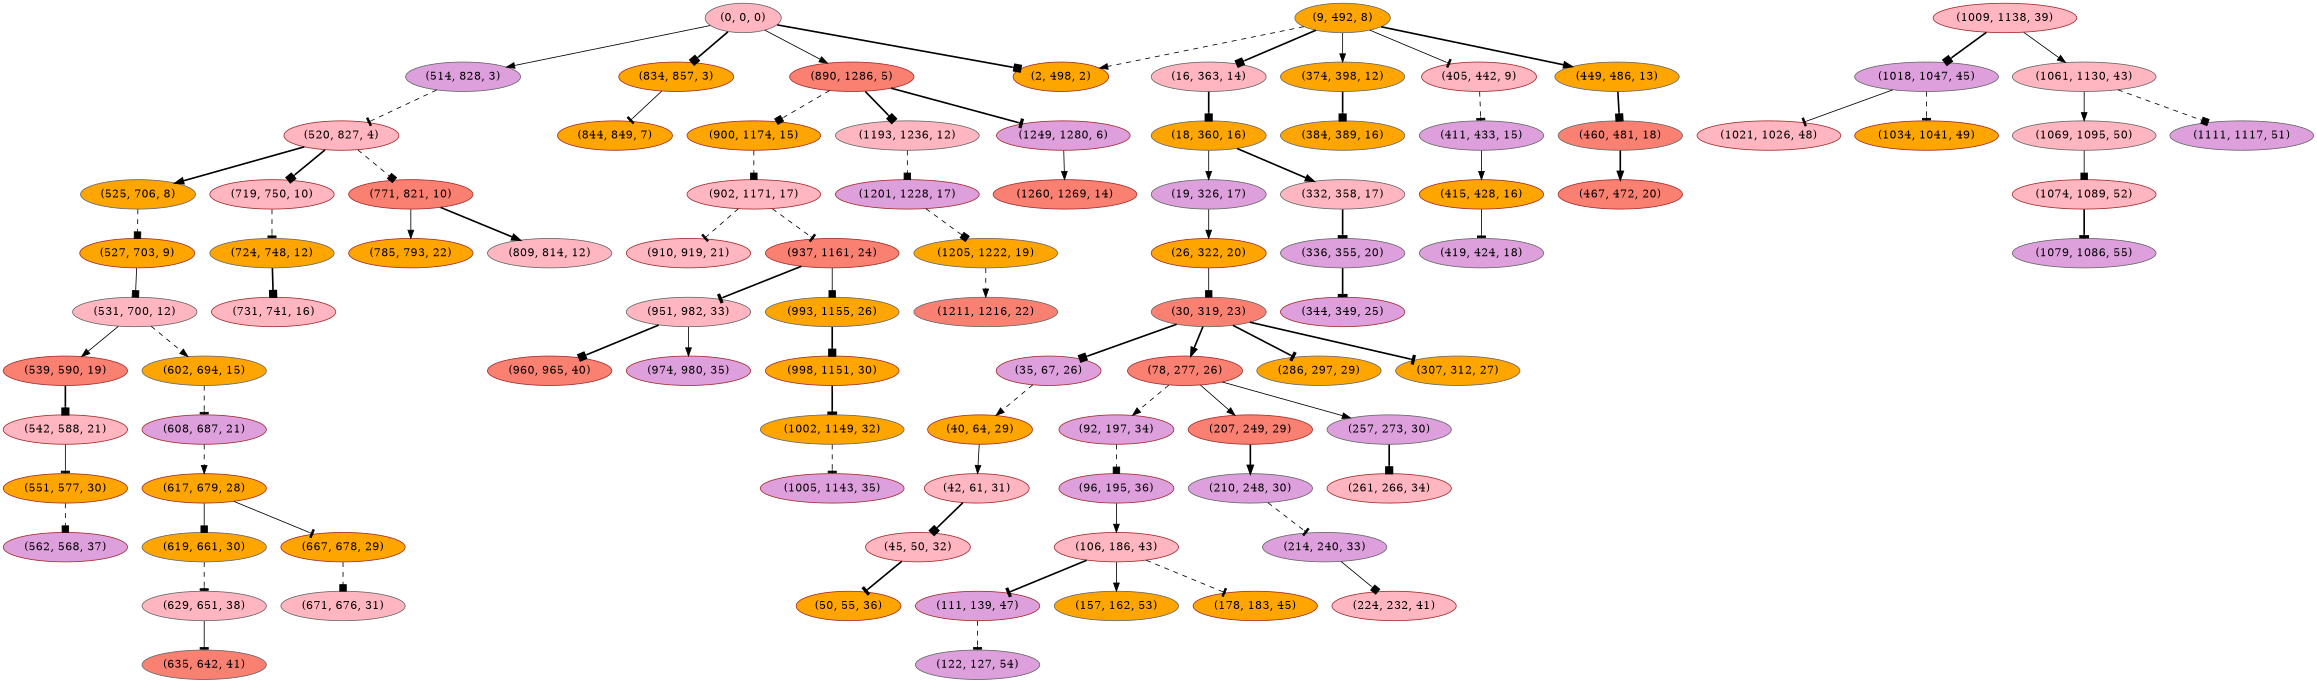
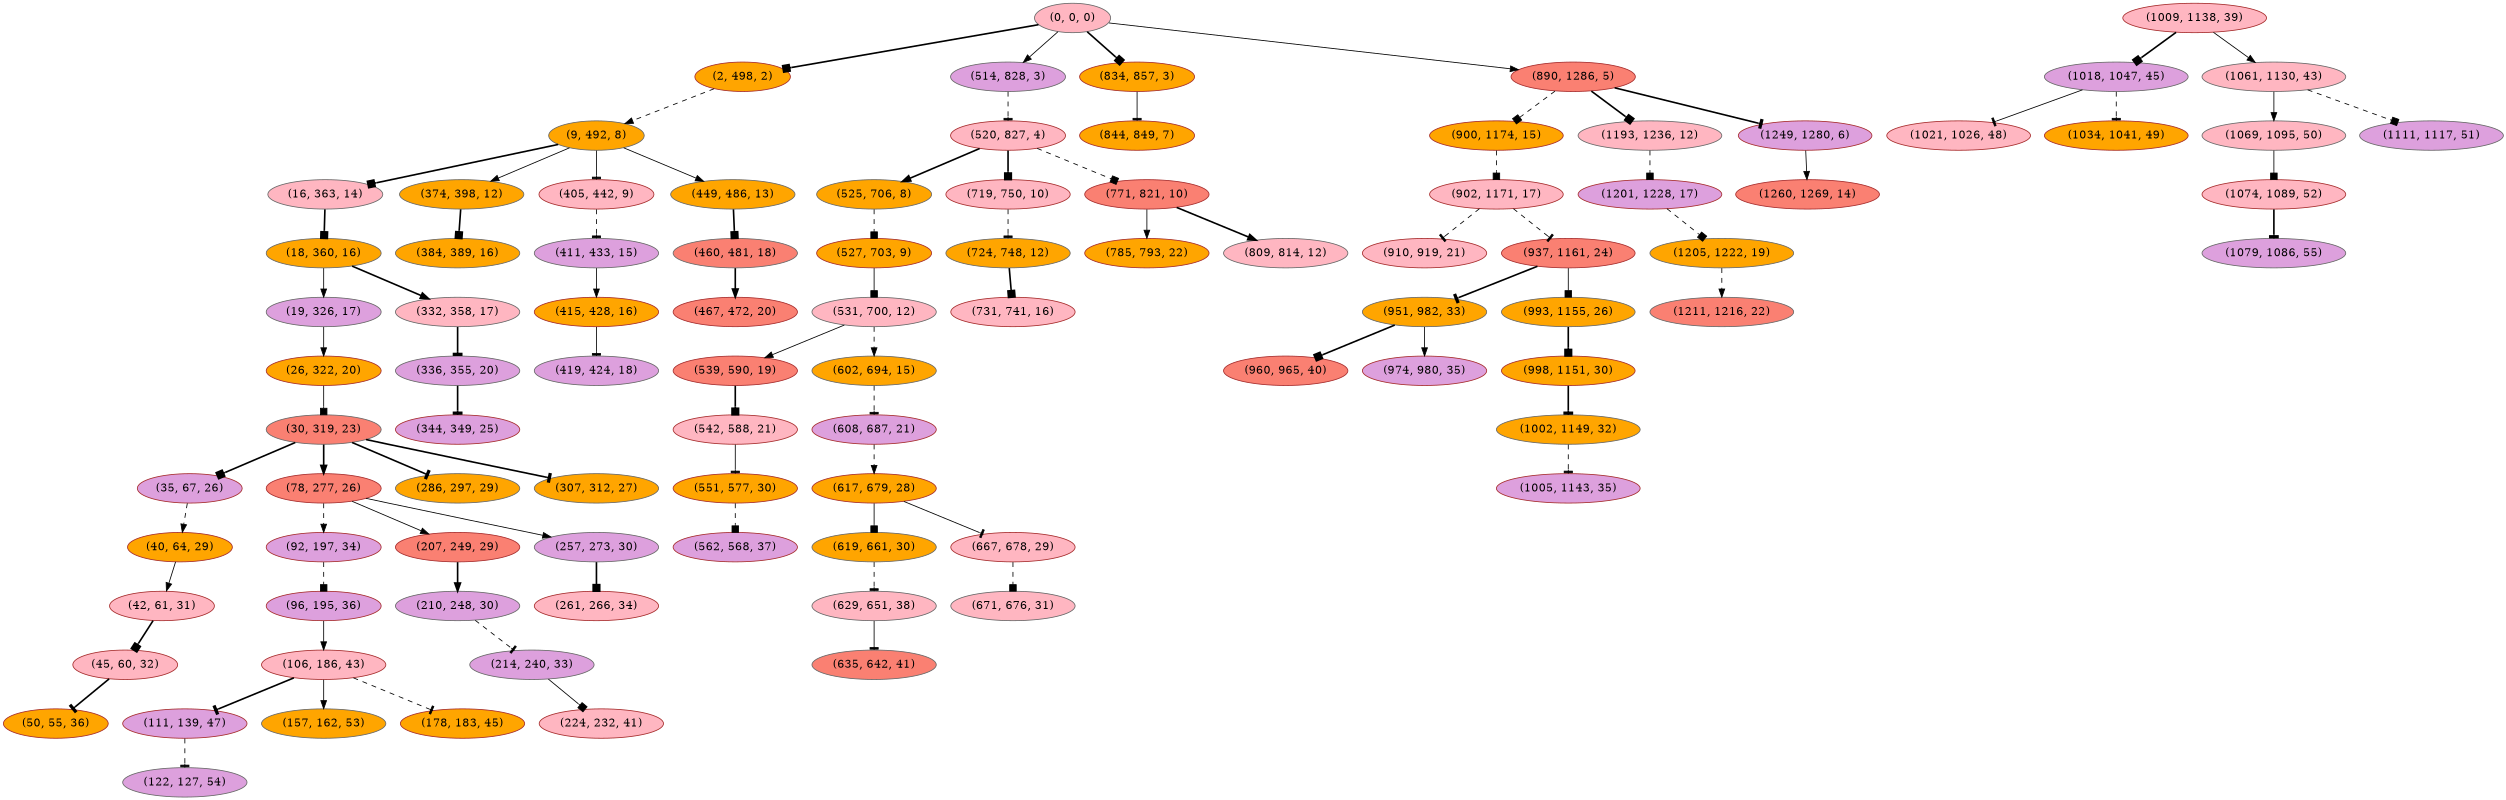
(1473, 46) -> (660, 163)
(1206, 47) -> (673, 105)
(688, 312) -> (1425, 312)
(343, 547) -> (1013, 547)
(918, 547) -> (125, 665)
